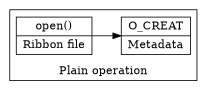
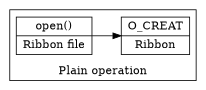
(156, 45) -> (155, 45)
